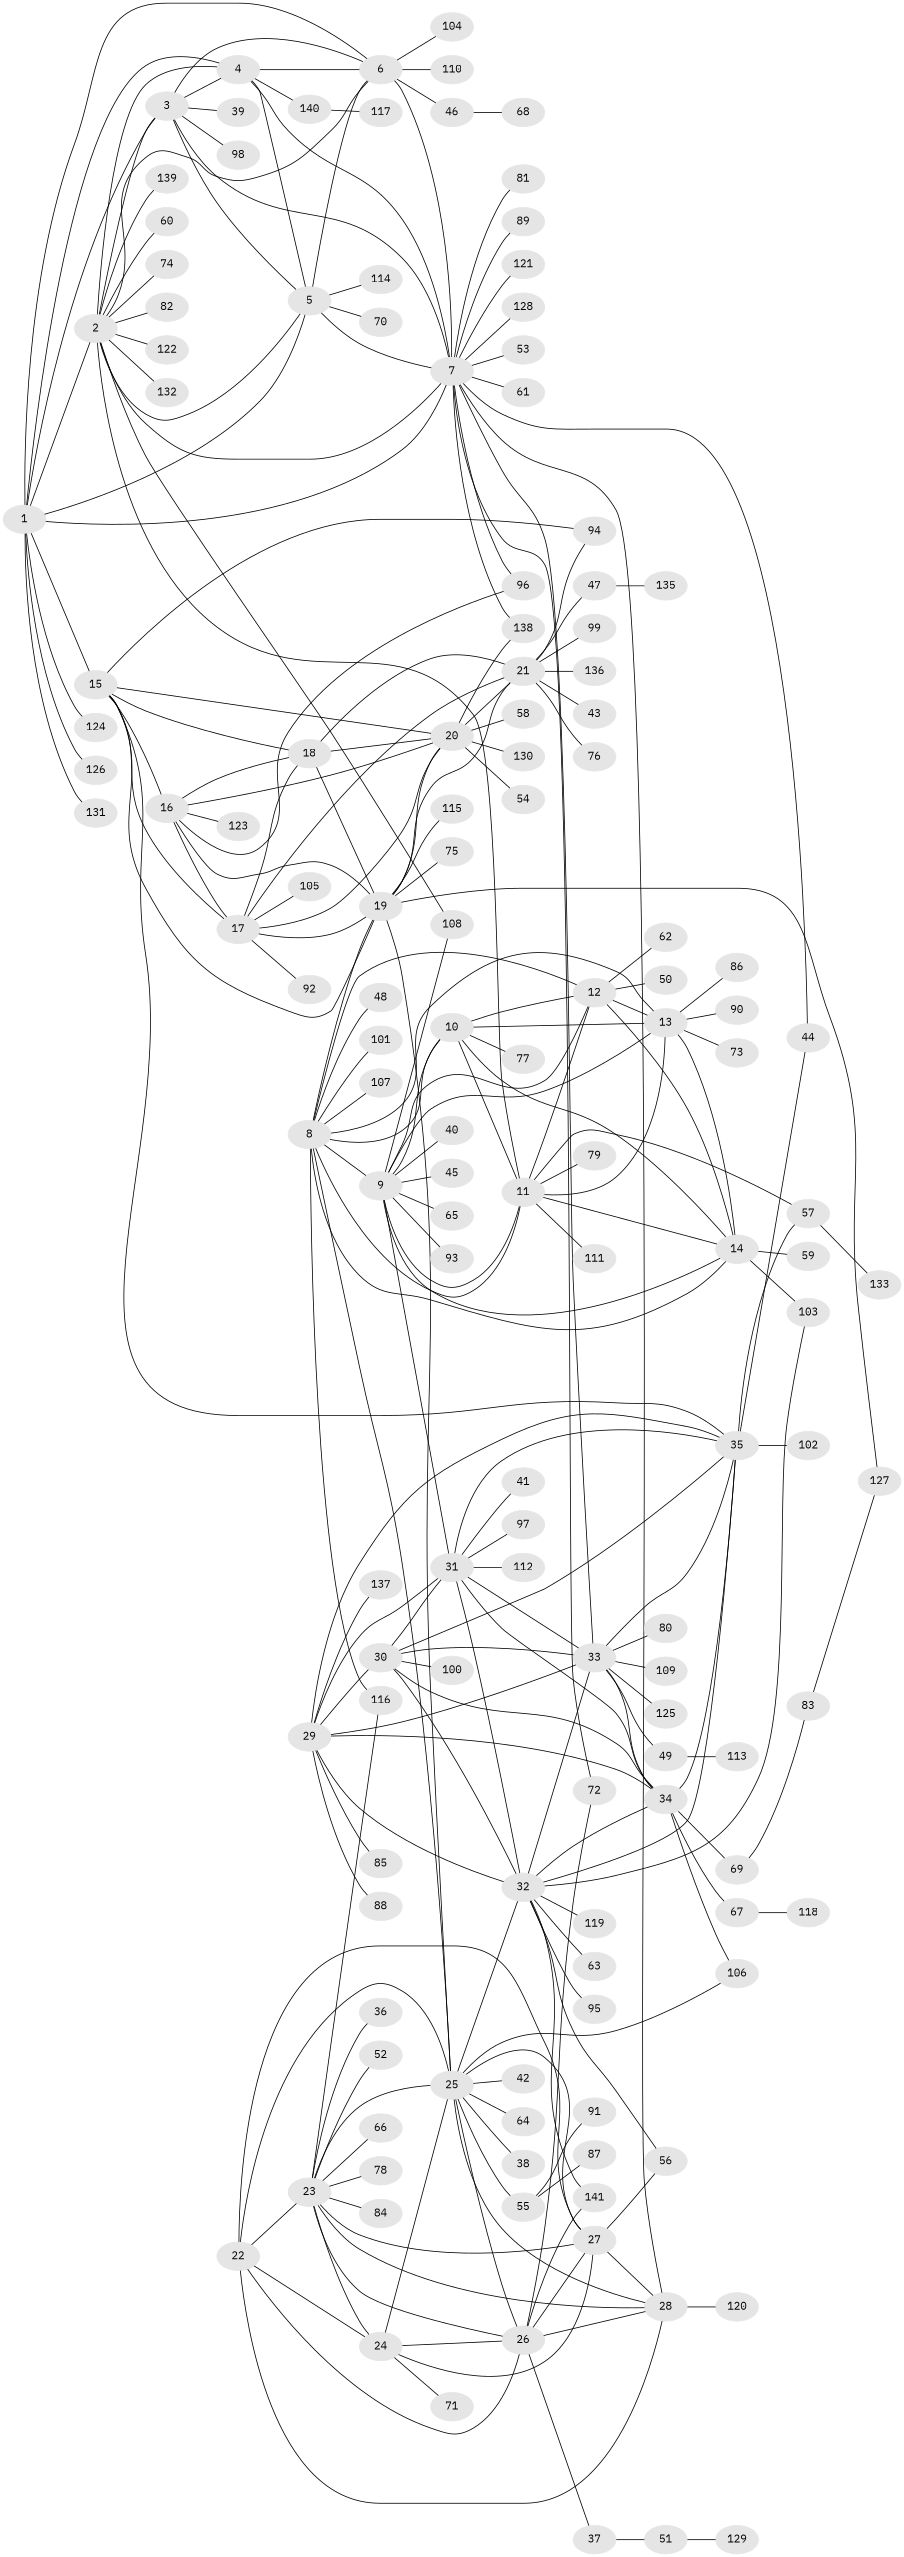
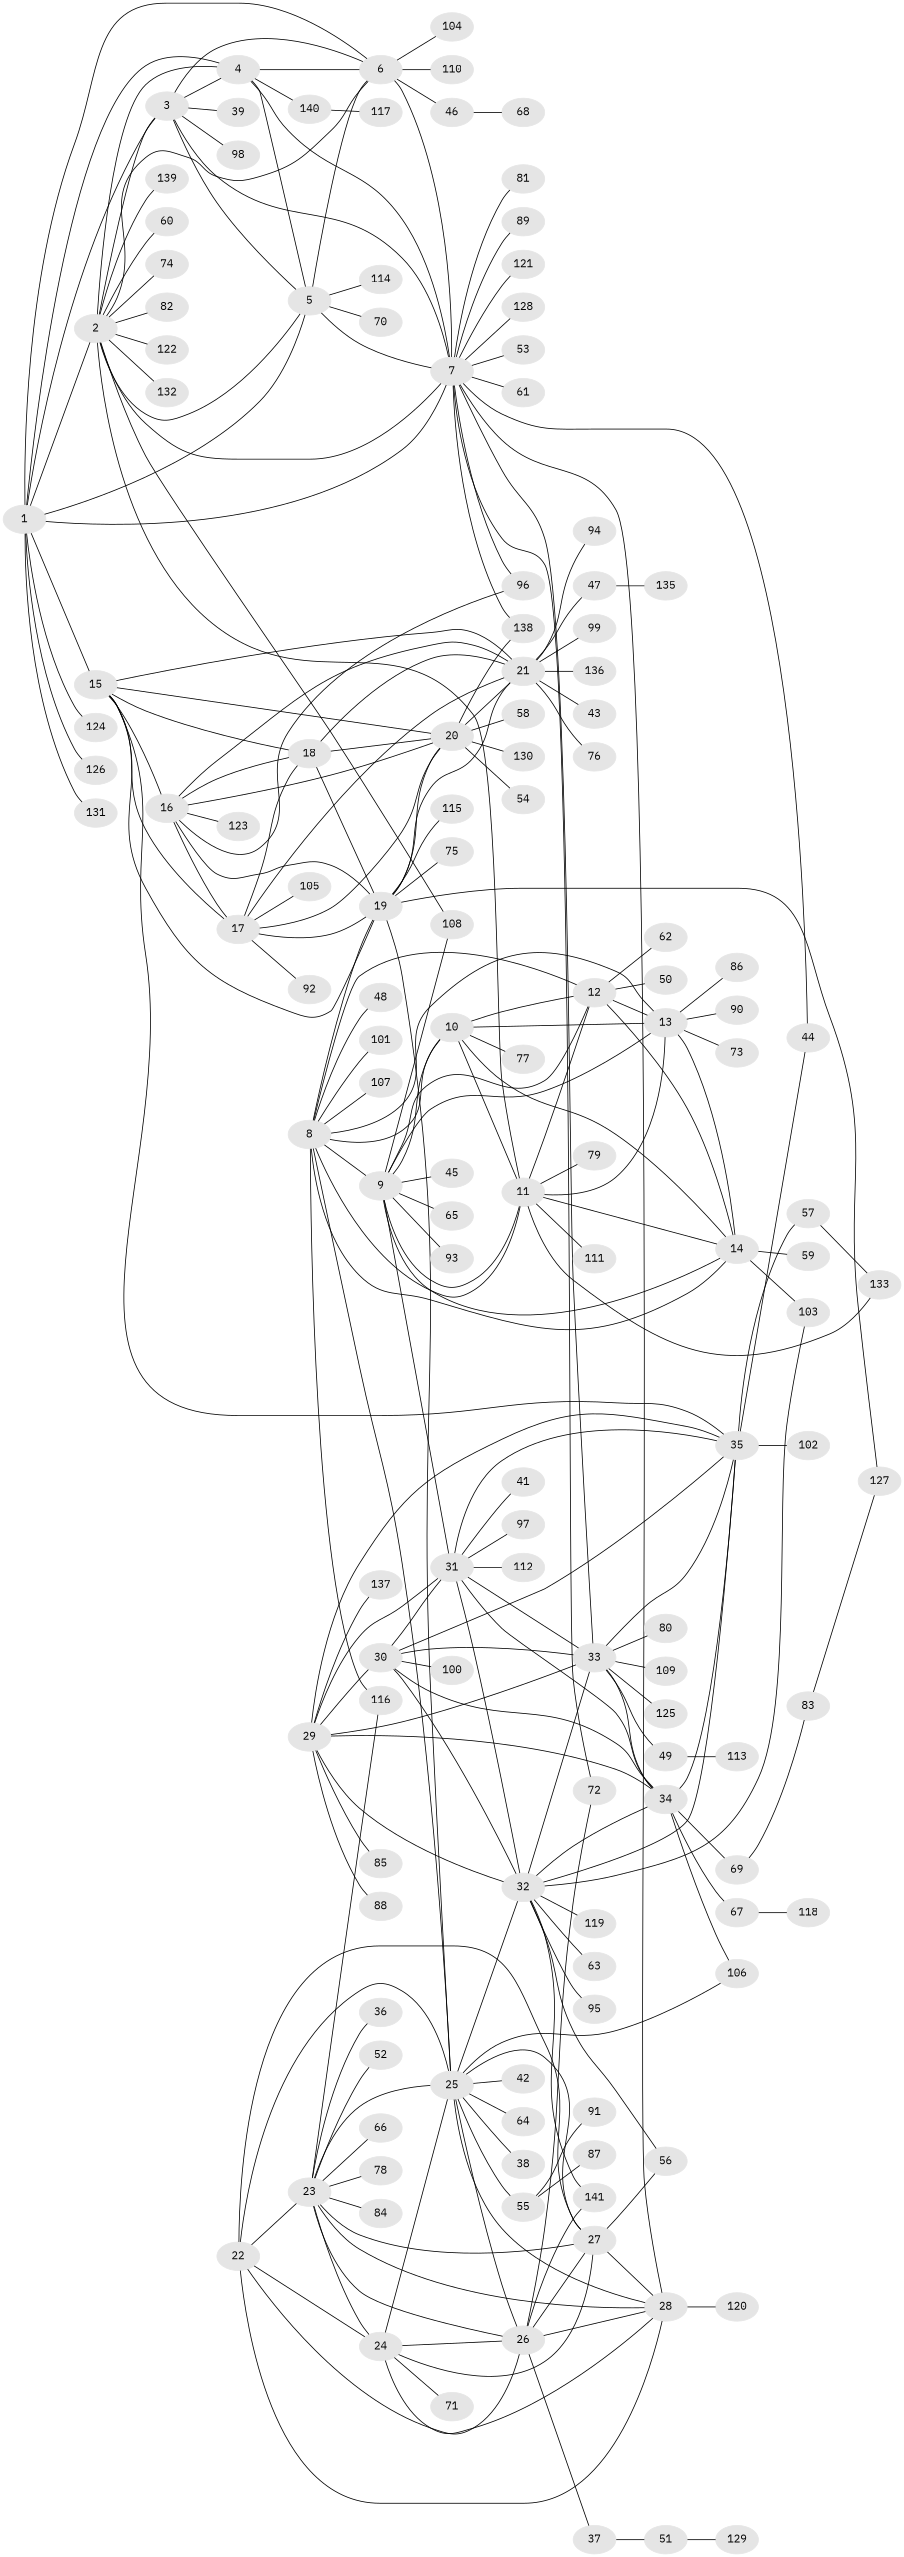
(318, 530) -> (318, 645)
none -> (328, 680)
(452, 1130) -> none
(657, 1145) -> (678, 1344)
none -> (513, 2413)
